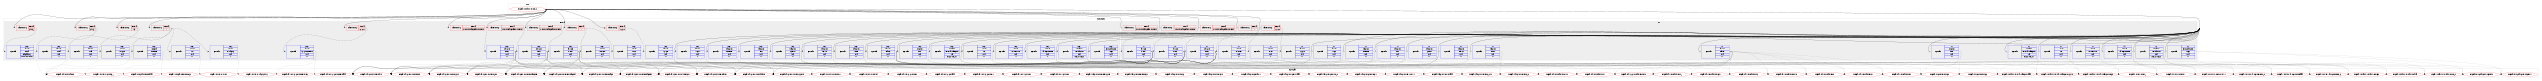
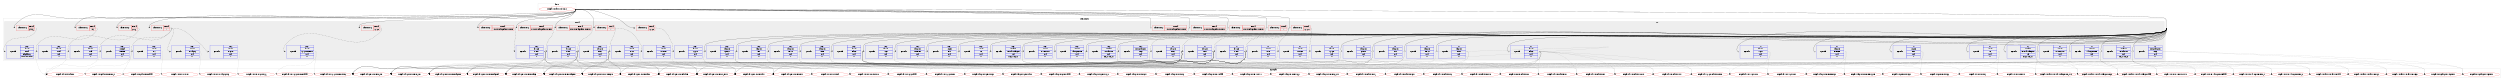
(983, 74) -> none
(1251, 74) -> (1022, 74)
(1825, 74) -> (1519, 74)
